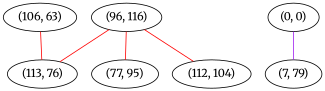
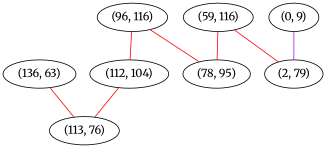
(40, 17) -> (39, 74)
none -> (218, 17)
(294, 17) -> (294, 17)
(84, 46) -> (107, 102)
(125, 74) -> (217, 74)
(294, 74) -> (294, 74)
